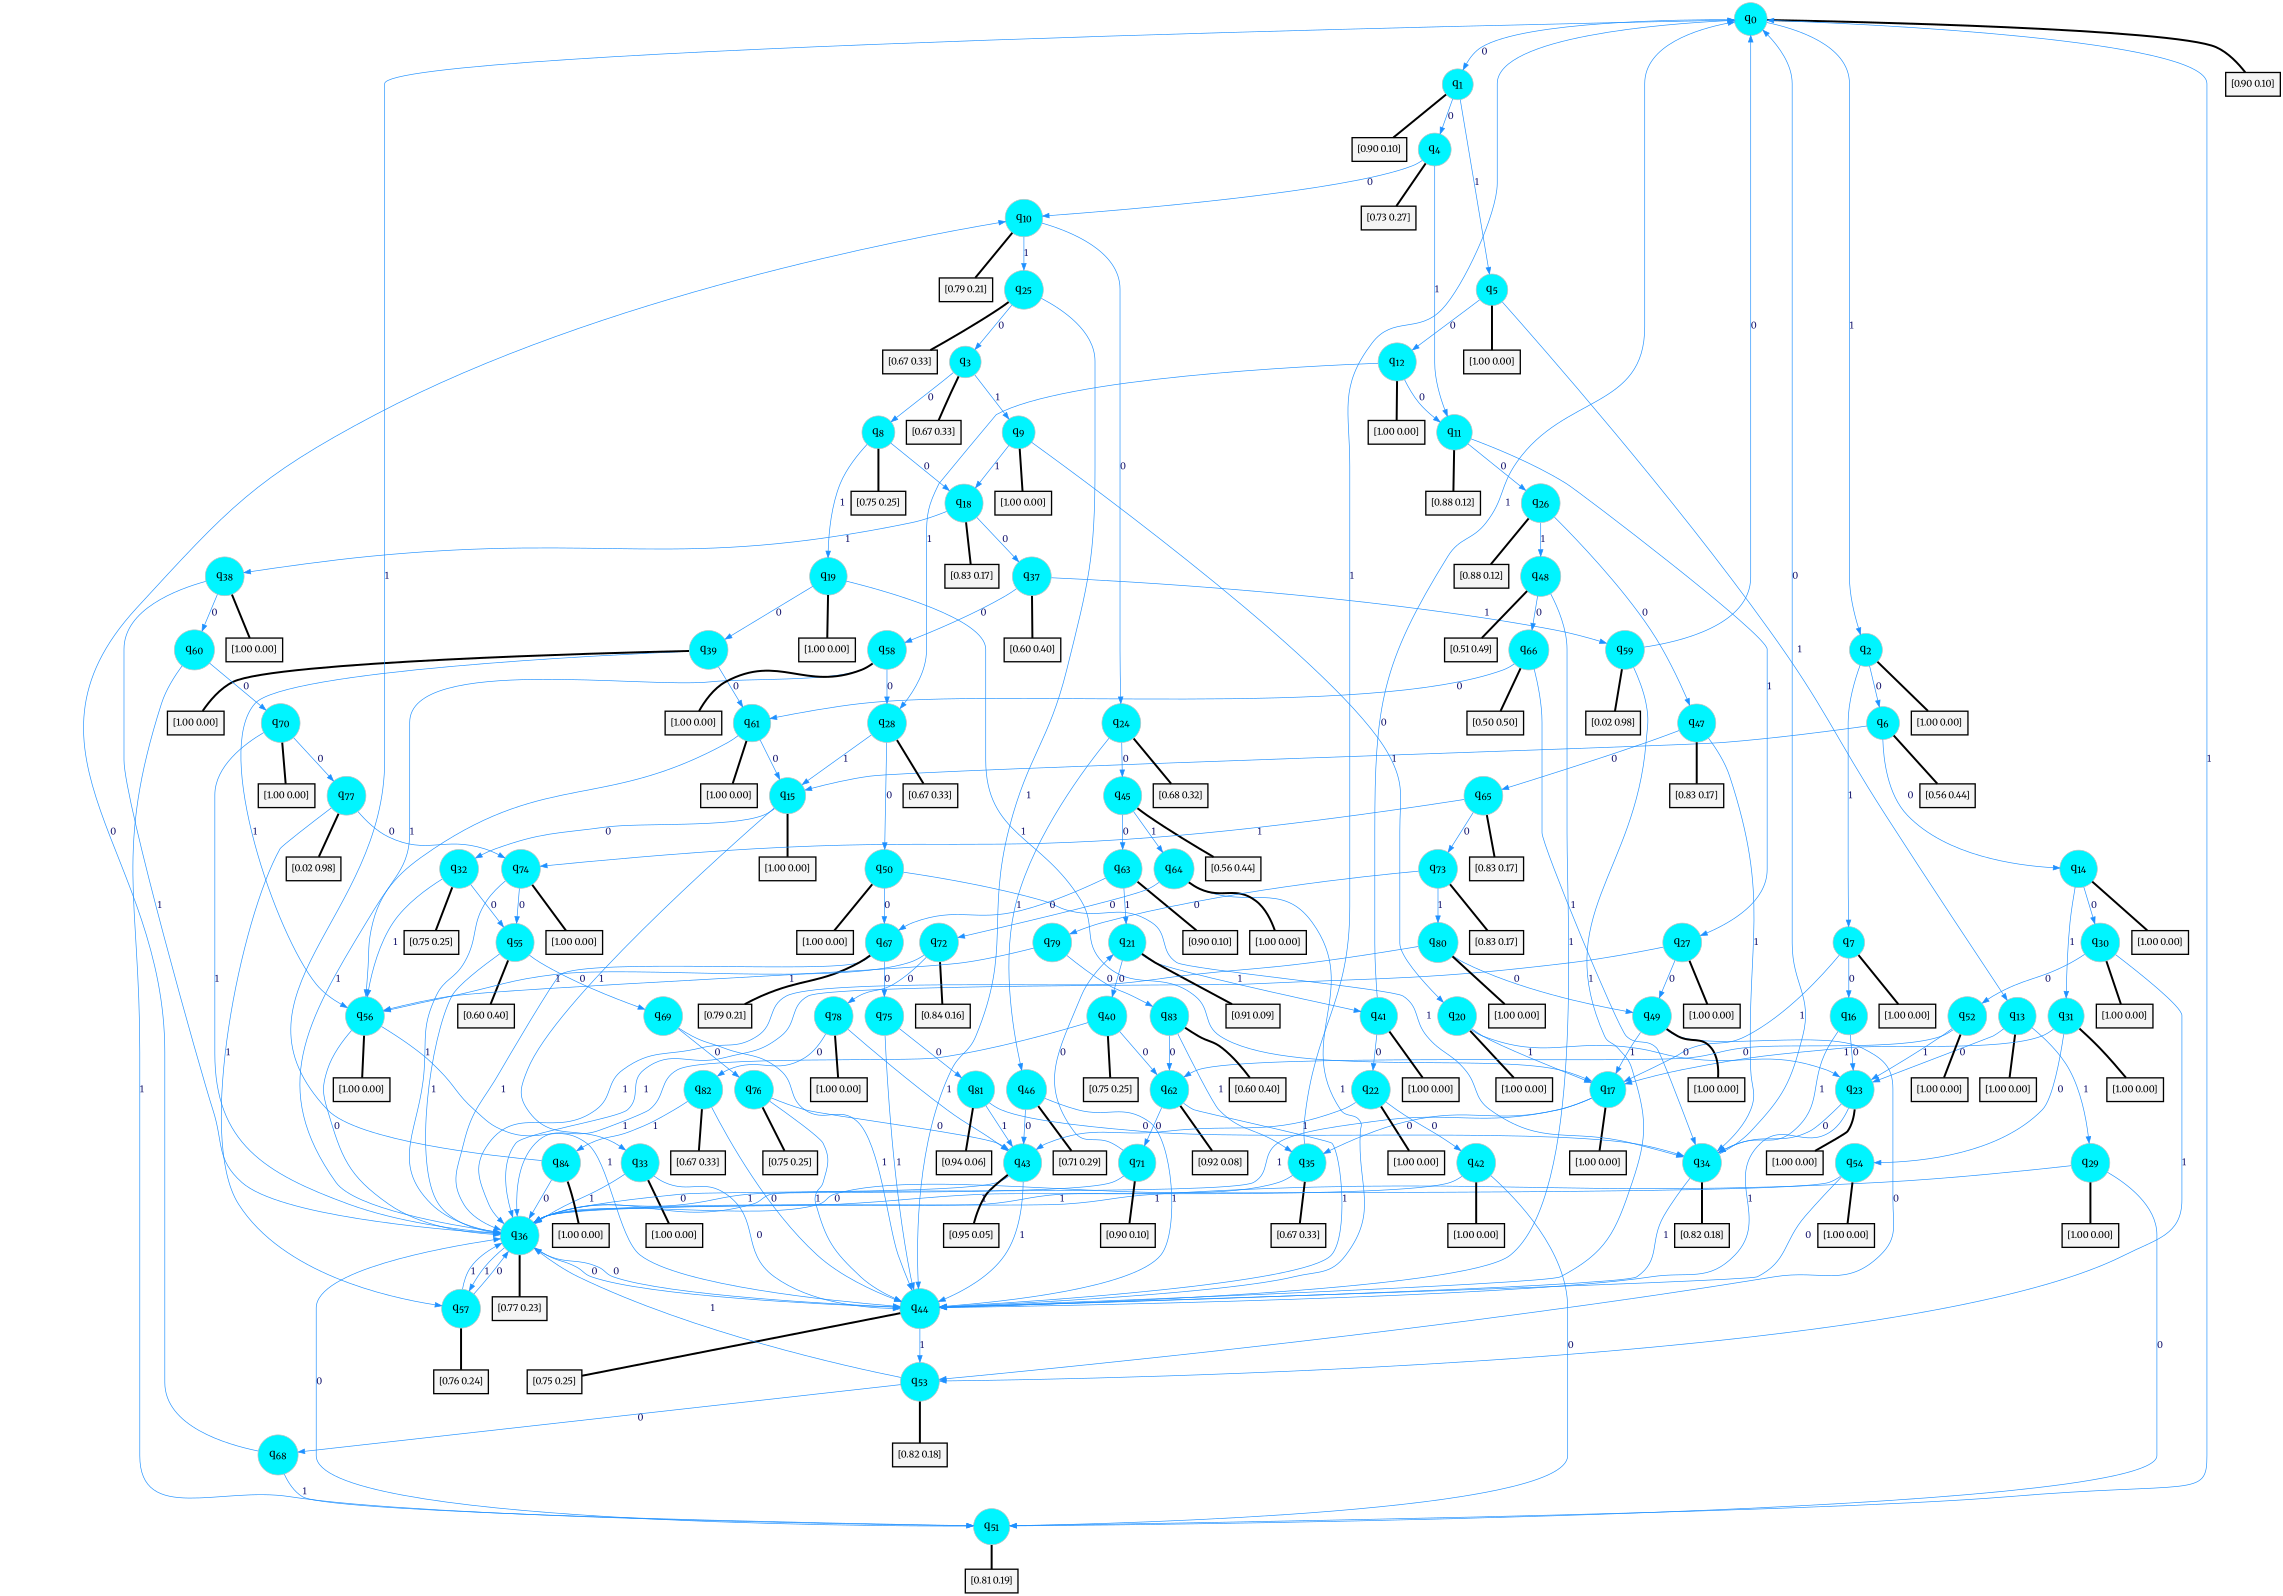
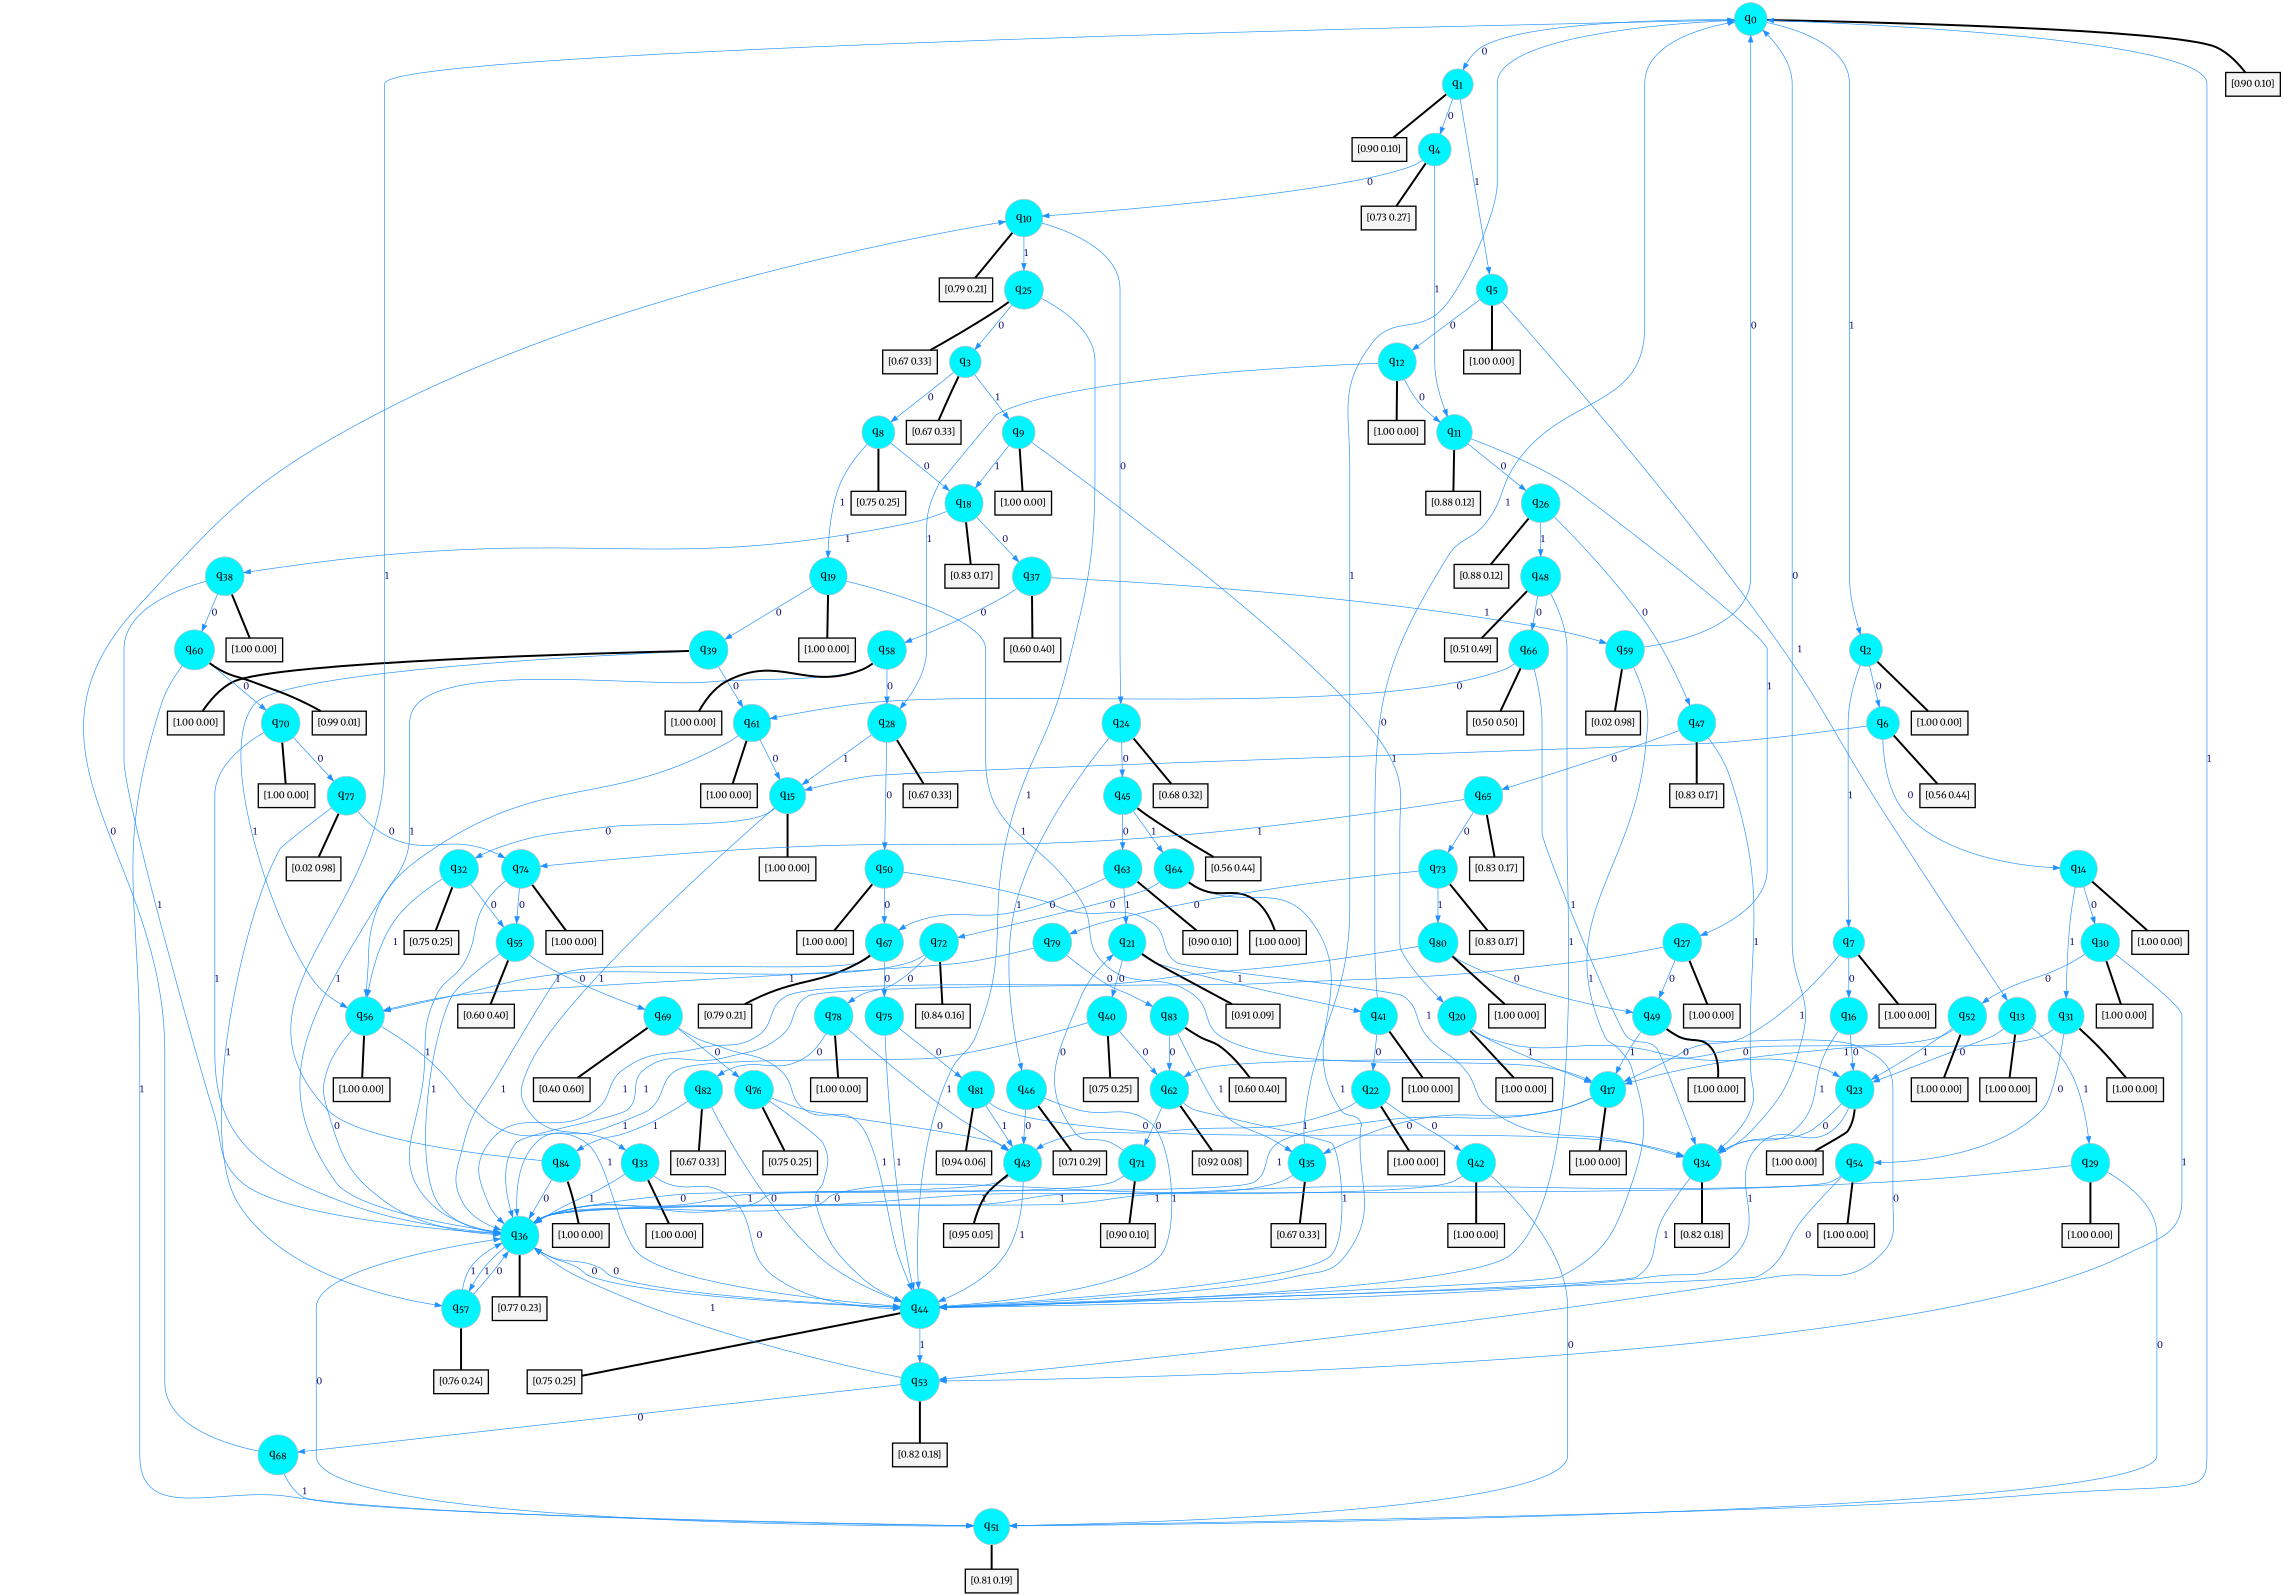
none -> (339, 723)
none -> (562, 1090)
